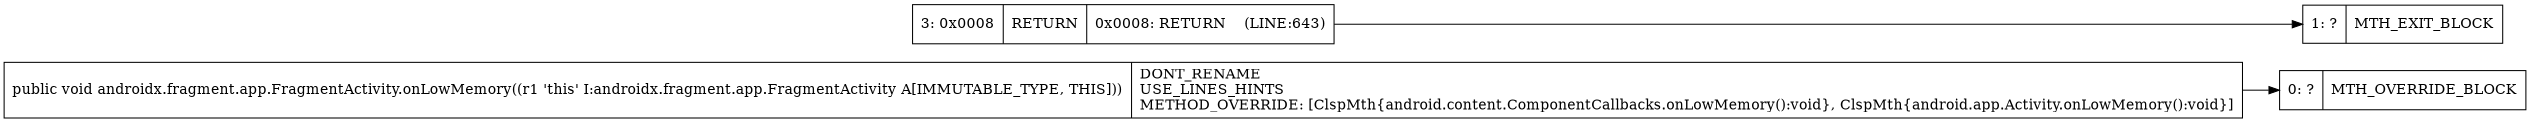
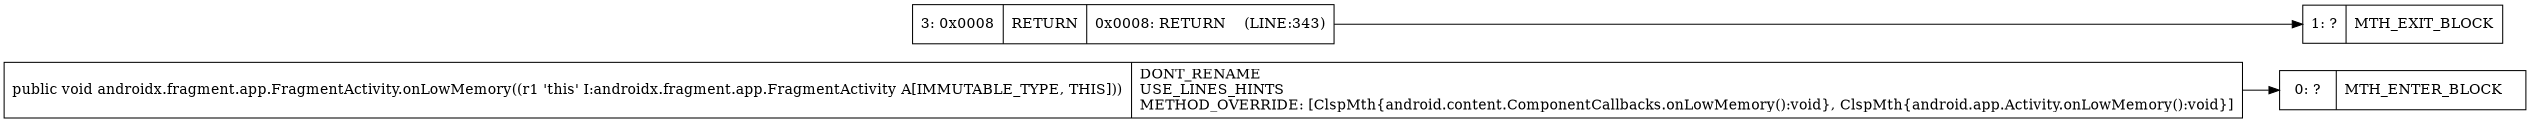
(1210, 24) -> (1210, 24)
(2424, 90) -> (2424, 90)
